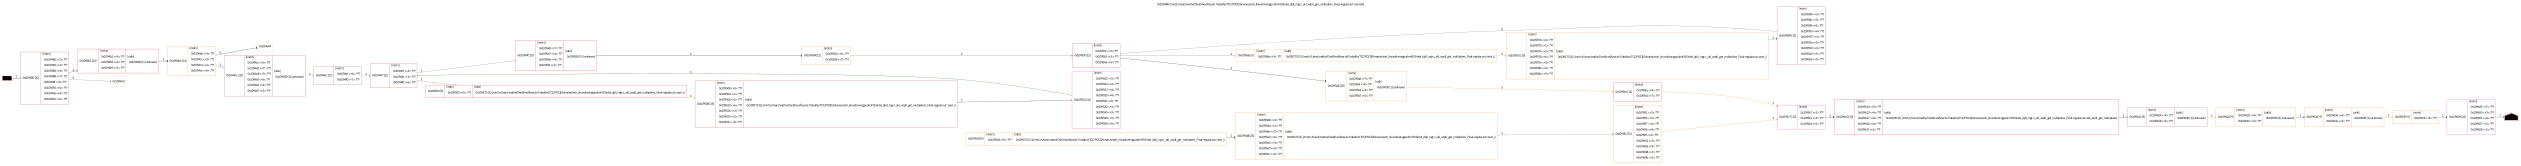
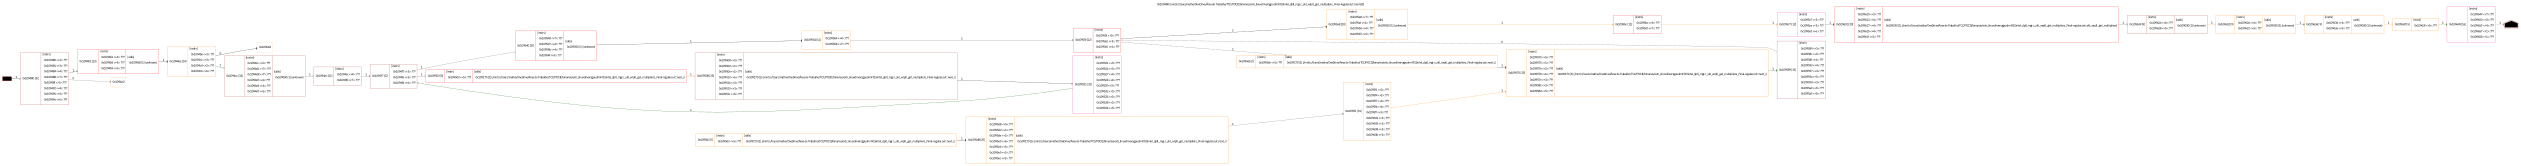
(1501, 56) -> (1501, 67)
(1719, 126) -> (1448, 100)
